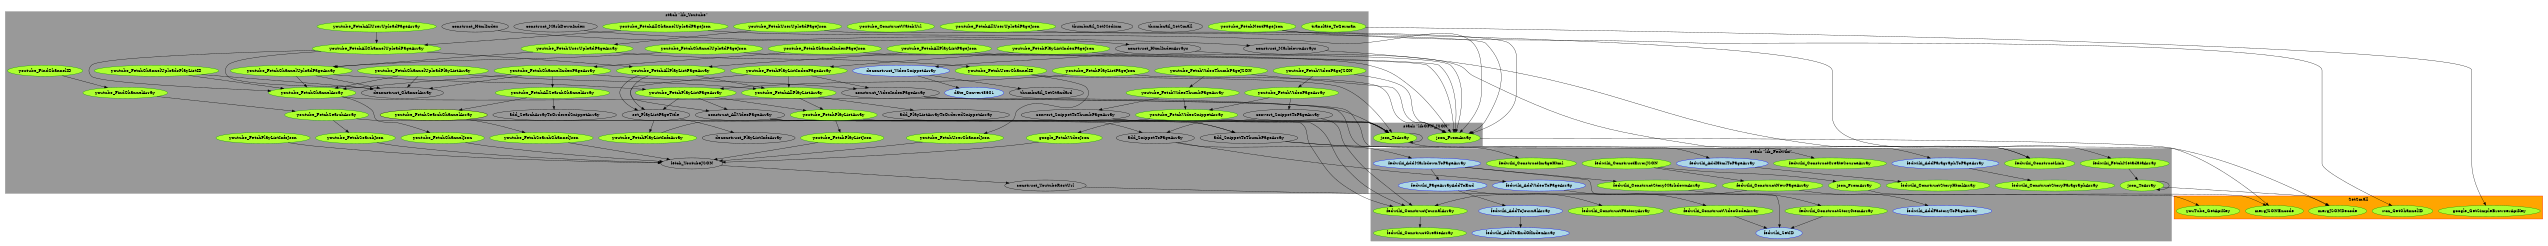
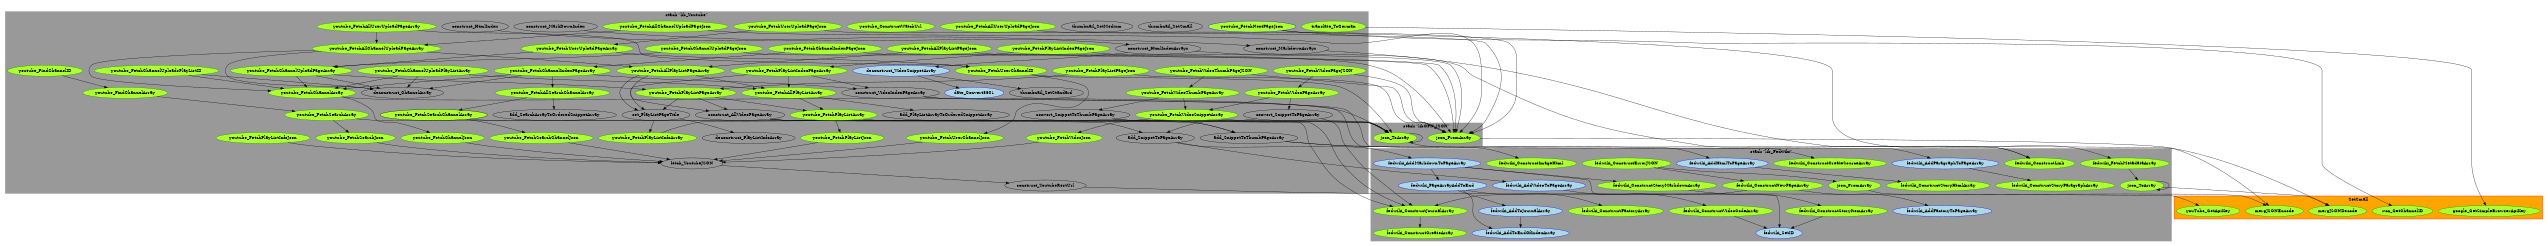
(1252, 27) -> (1252, 27)
none -> (674, 58)
(1064, 138) -> (1064, 138)
none -> (1473, 211)
